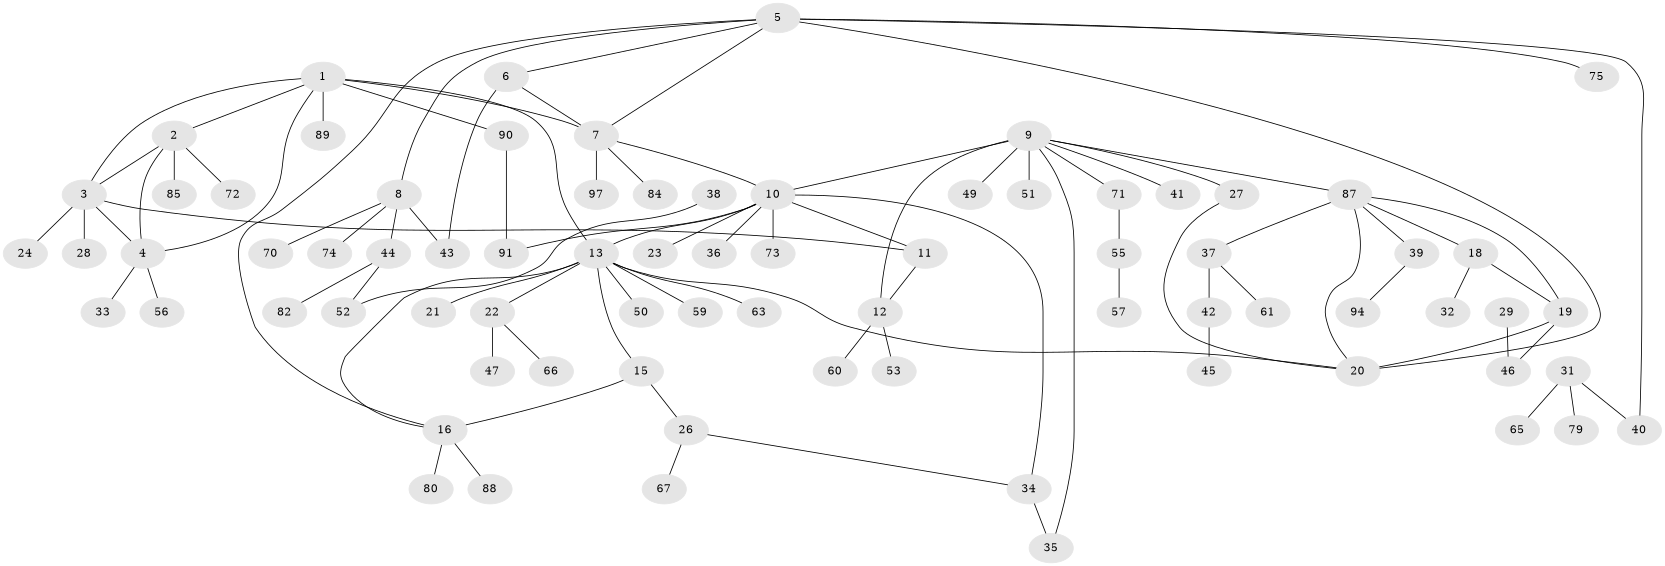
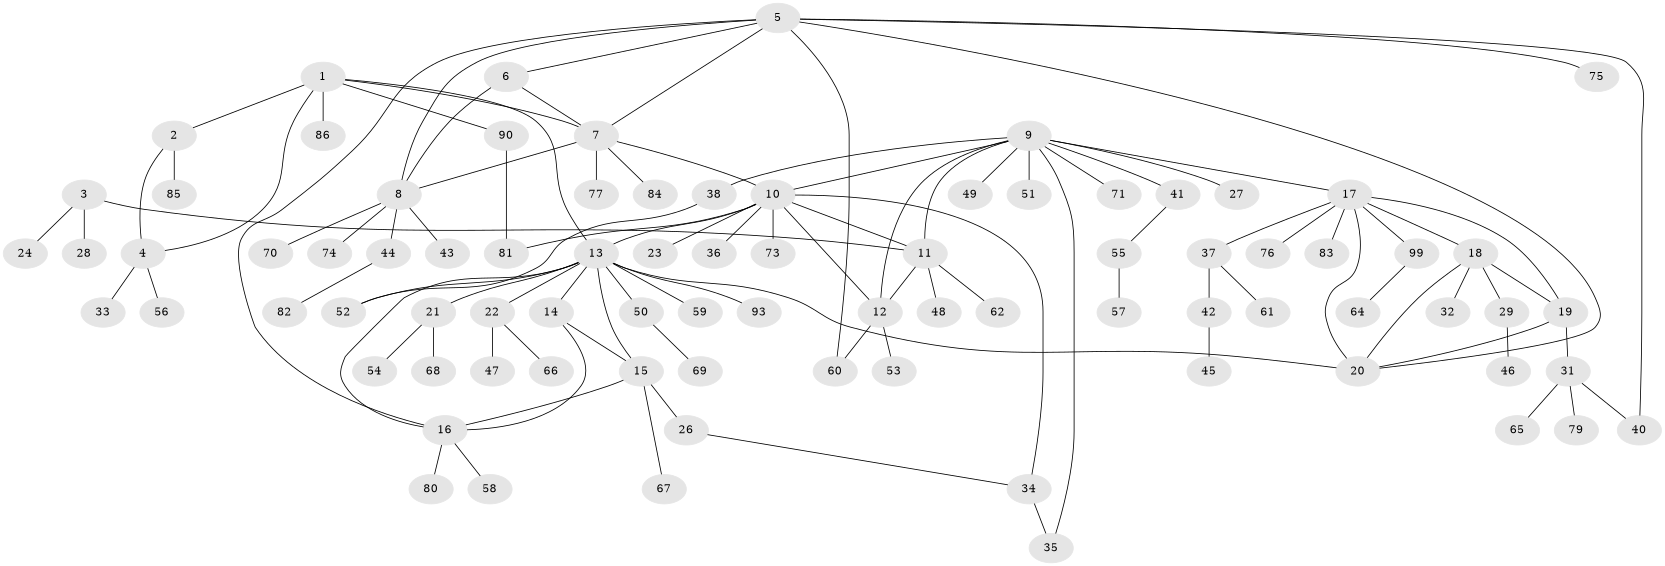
(182, 103) -> none
(323, 136) -> (323, 136)
none -> (867, 153)
(463, 161) -> (443, 129)
(129, 165) -> none
none -> (498, 165)
none -> (947, 174)
none -> (849, 185)
(233, 195) -> none
(596, 195) -> (596, 195)
(1350, 195) -> (1350, 195)
(114, 224) -> none
(1119, 224) -> (1149, 224)
(506, 254) -> (506, 254)
none -> (827, 254)
none -> (1268, 254)
none -> (1327, 254)
(1417, 254) -> (1417, 254)
(366, 283) -> (470, 283)
none -> (1491, 283)
none -> (551, 312)
(759, 312) -> (759, 312)
none -> (939, 312)
none -> (998, 312)
(1358, 312) -> (1358, 312)
(1185, 332) -> (1410, 307)
(1540, 339) -> (1567, 344)
none -> (375, 371)
none -> (434, 371)
none -> (700, 371)
(675, 460) -> (653, 430)
(490, 489) -> (490, 489)
